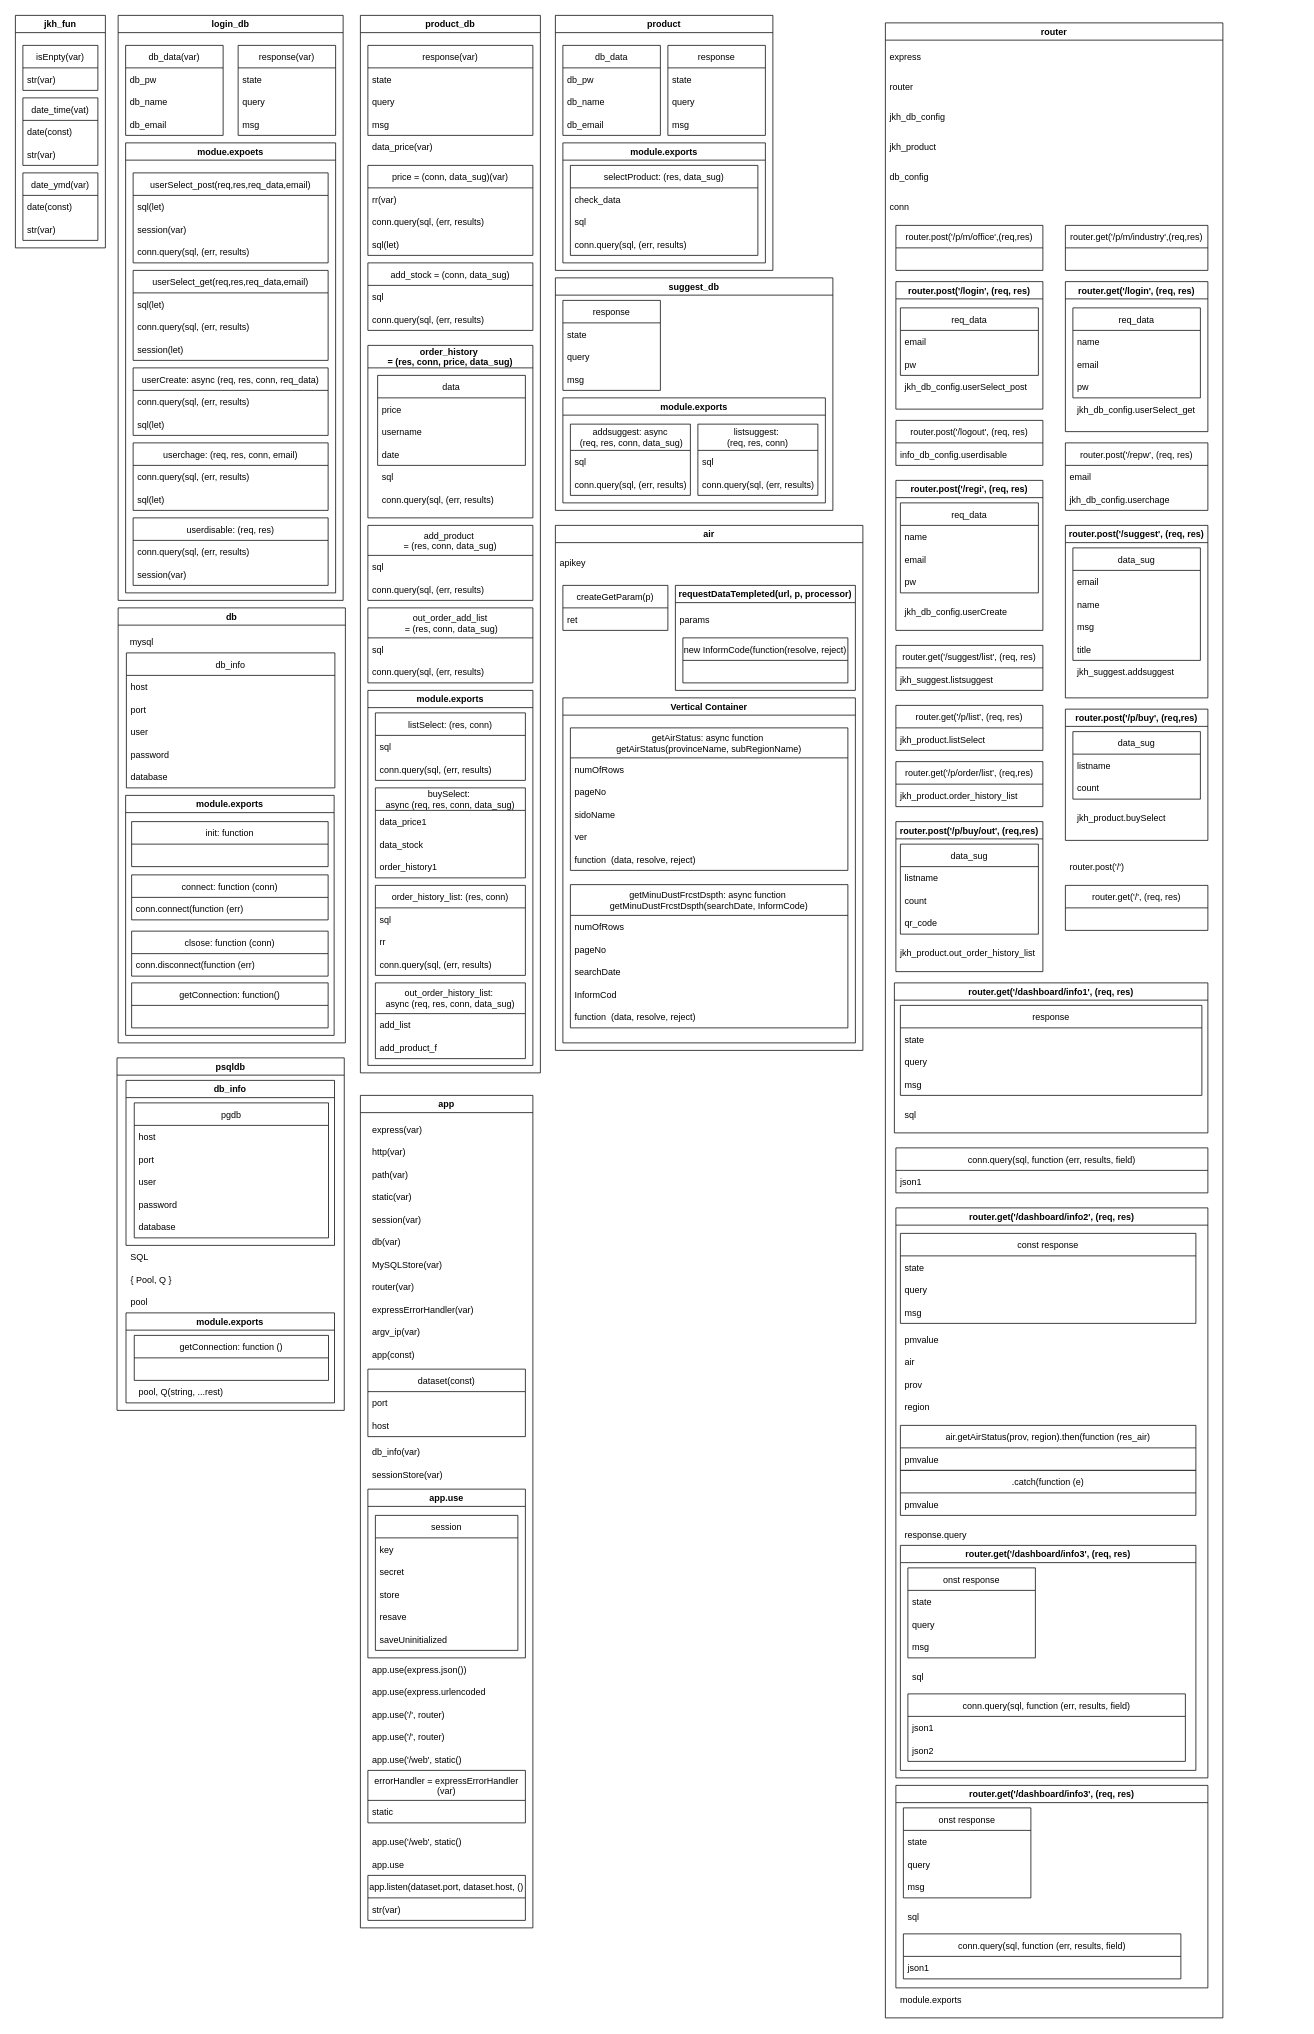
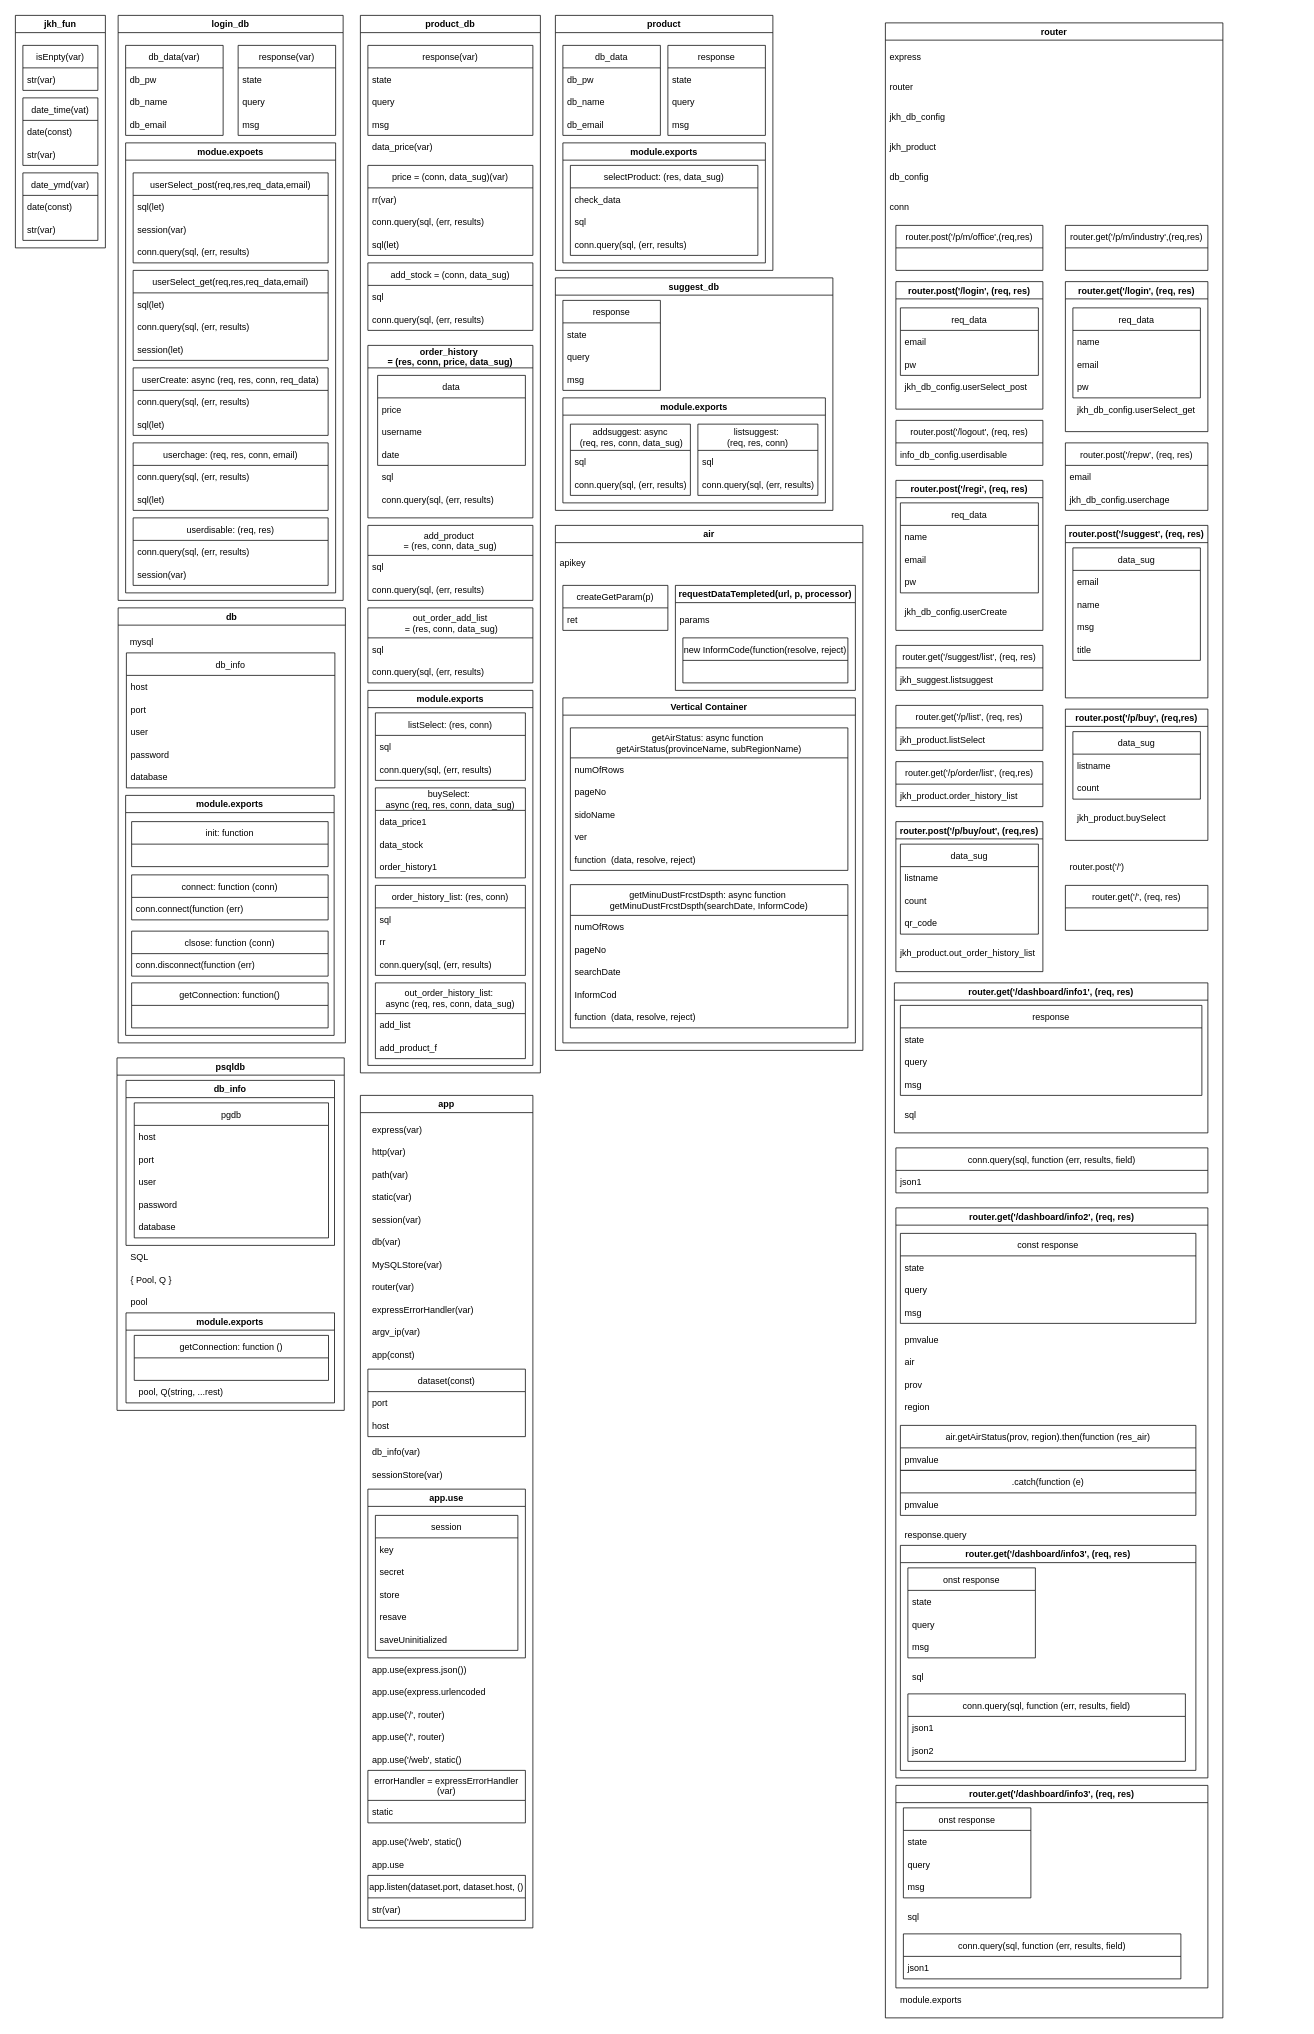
(1137, 672) -> none
